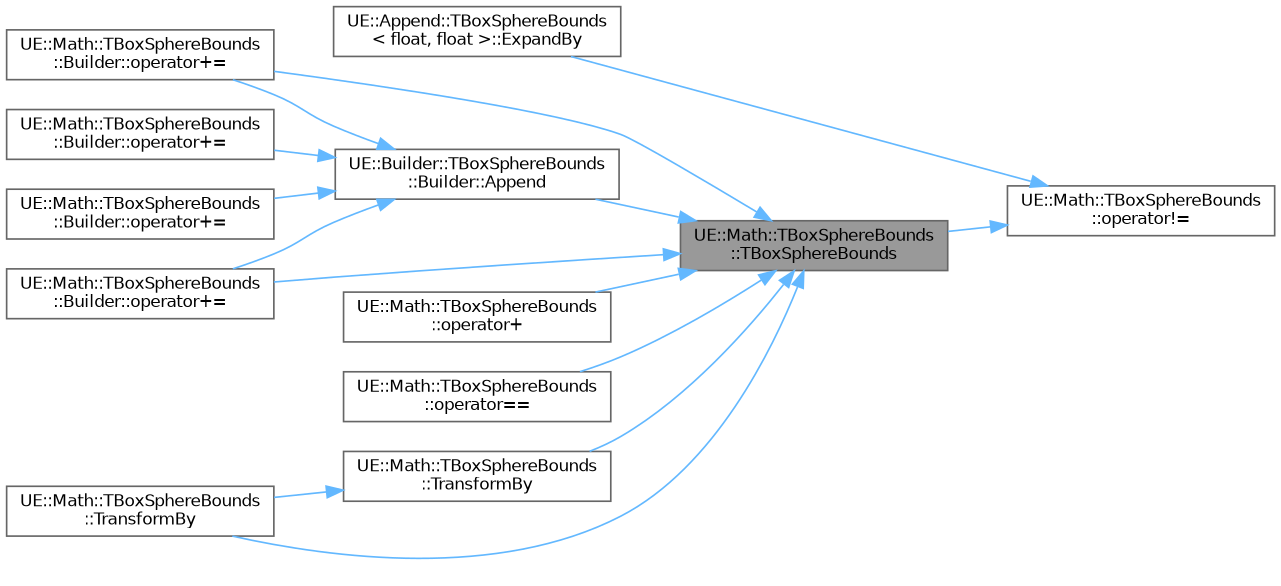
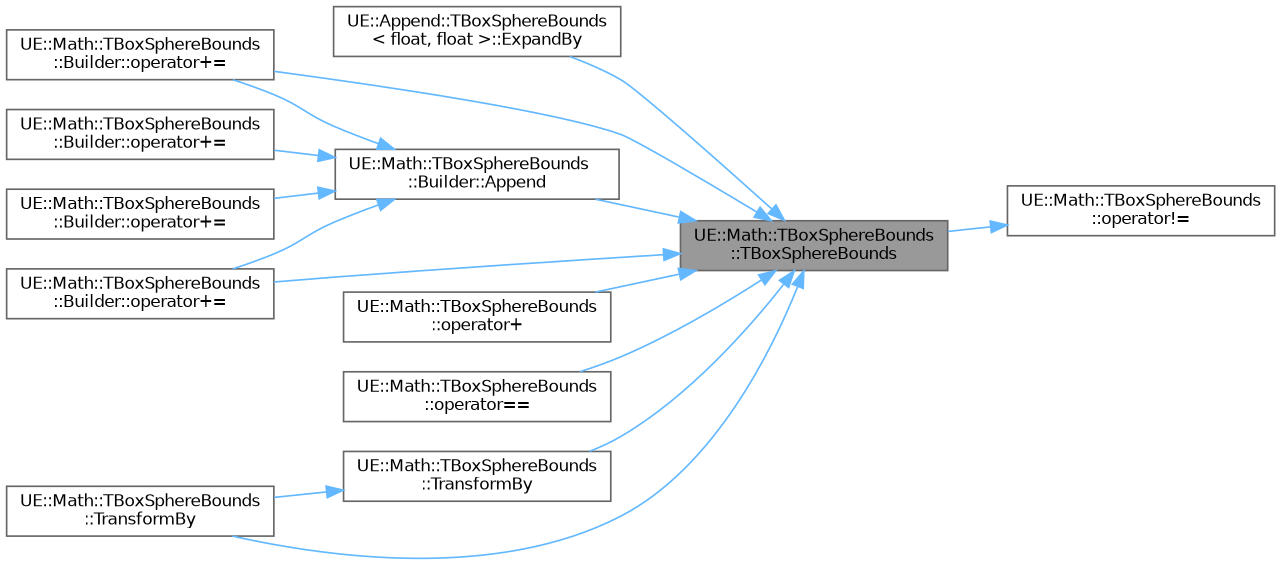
(801, 119) -> (676, 124)
(477, 174) -> (477, 174)
